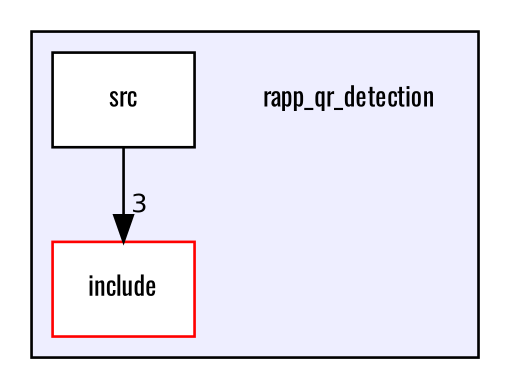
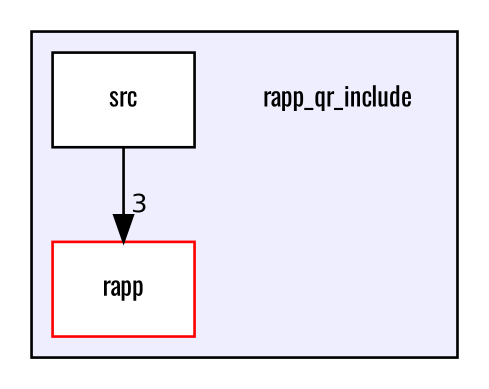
(350, 100) -> (339, 100)
(124, 289) -> (124, 289)
